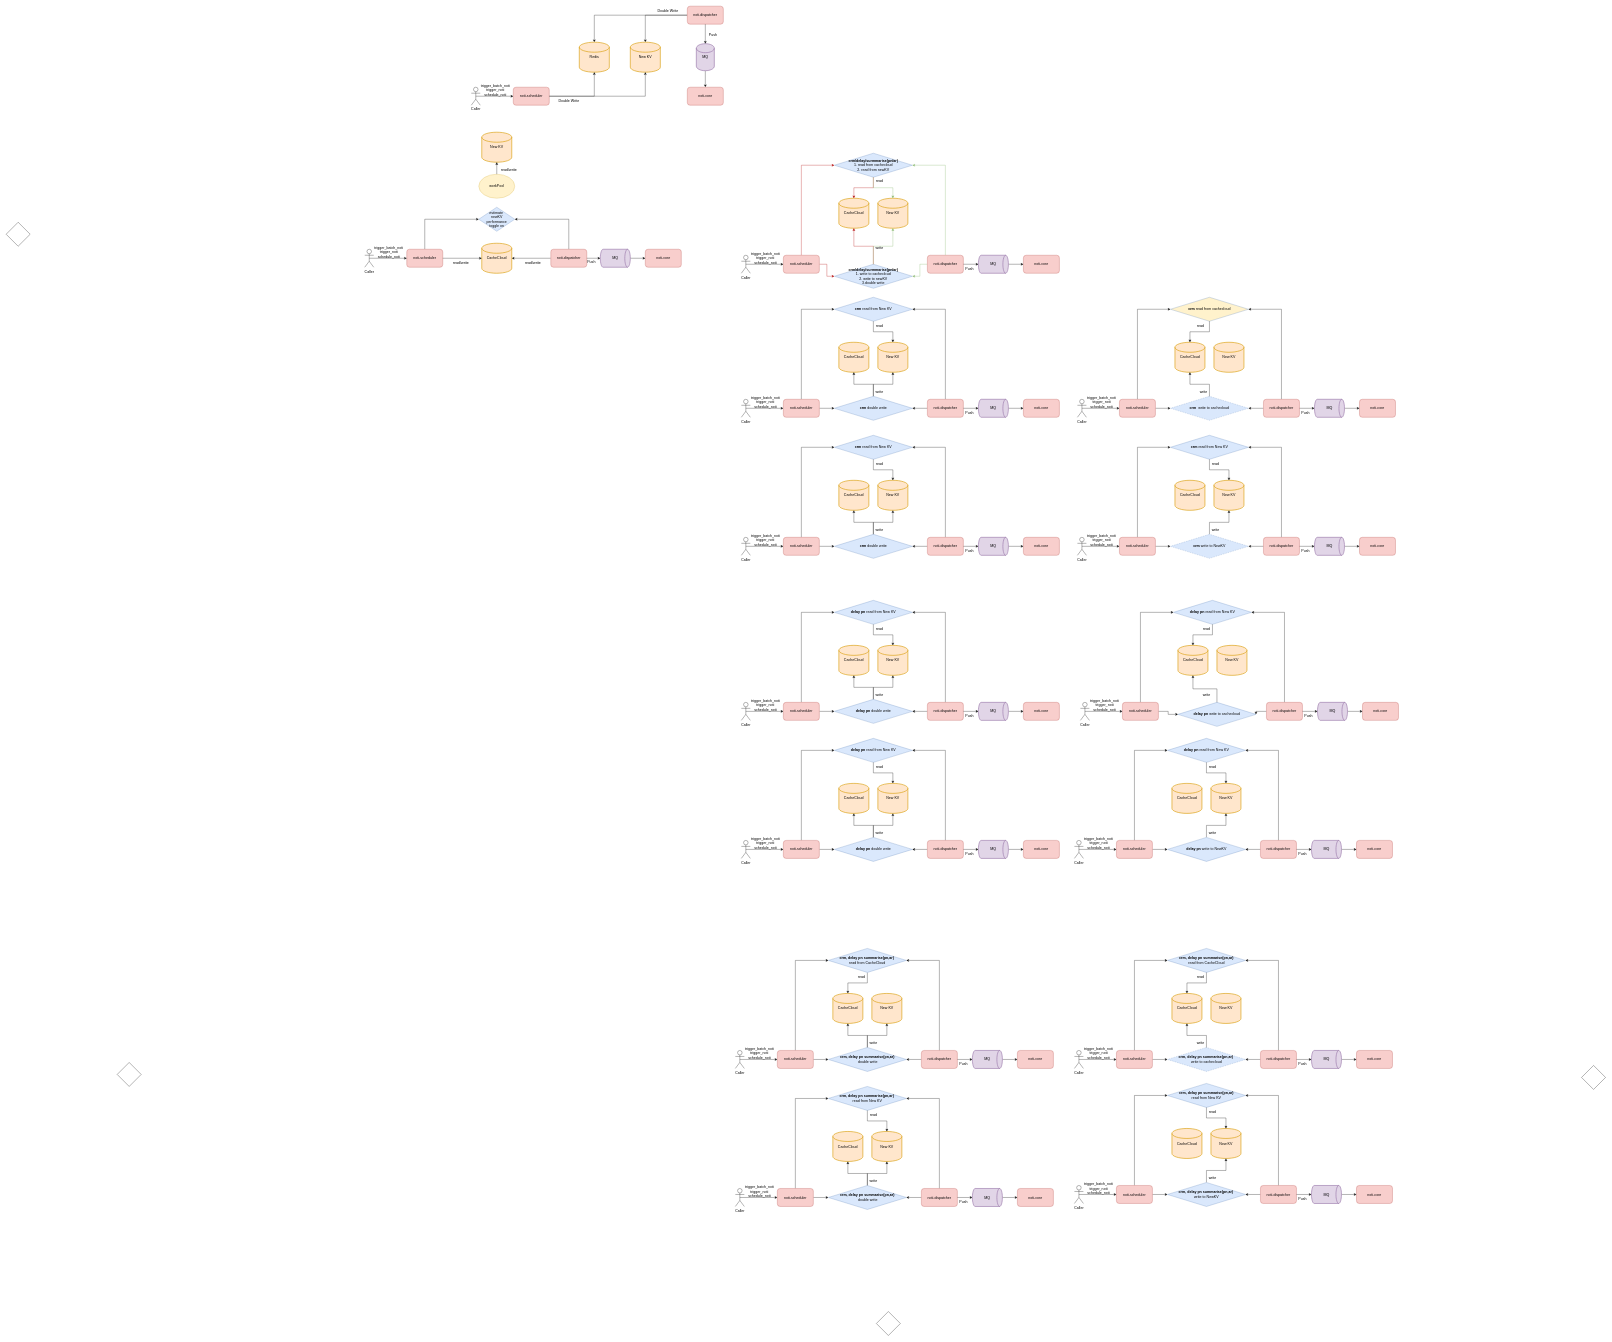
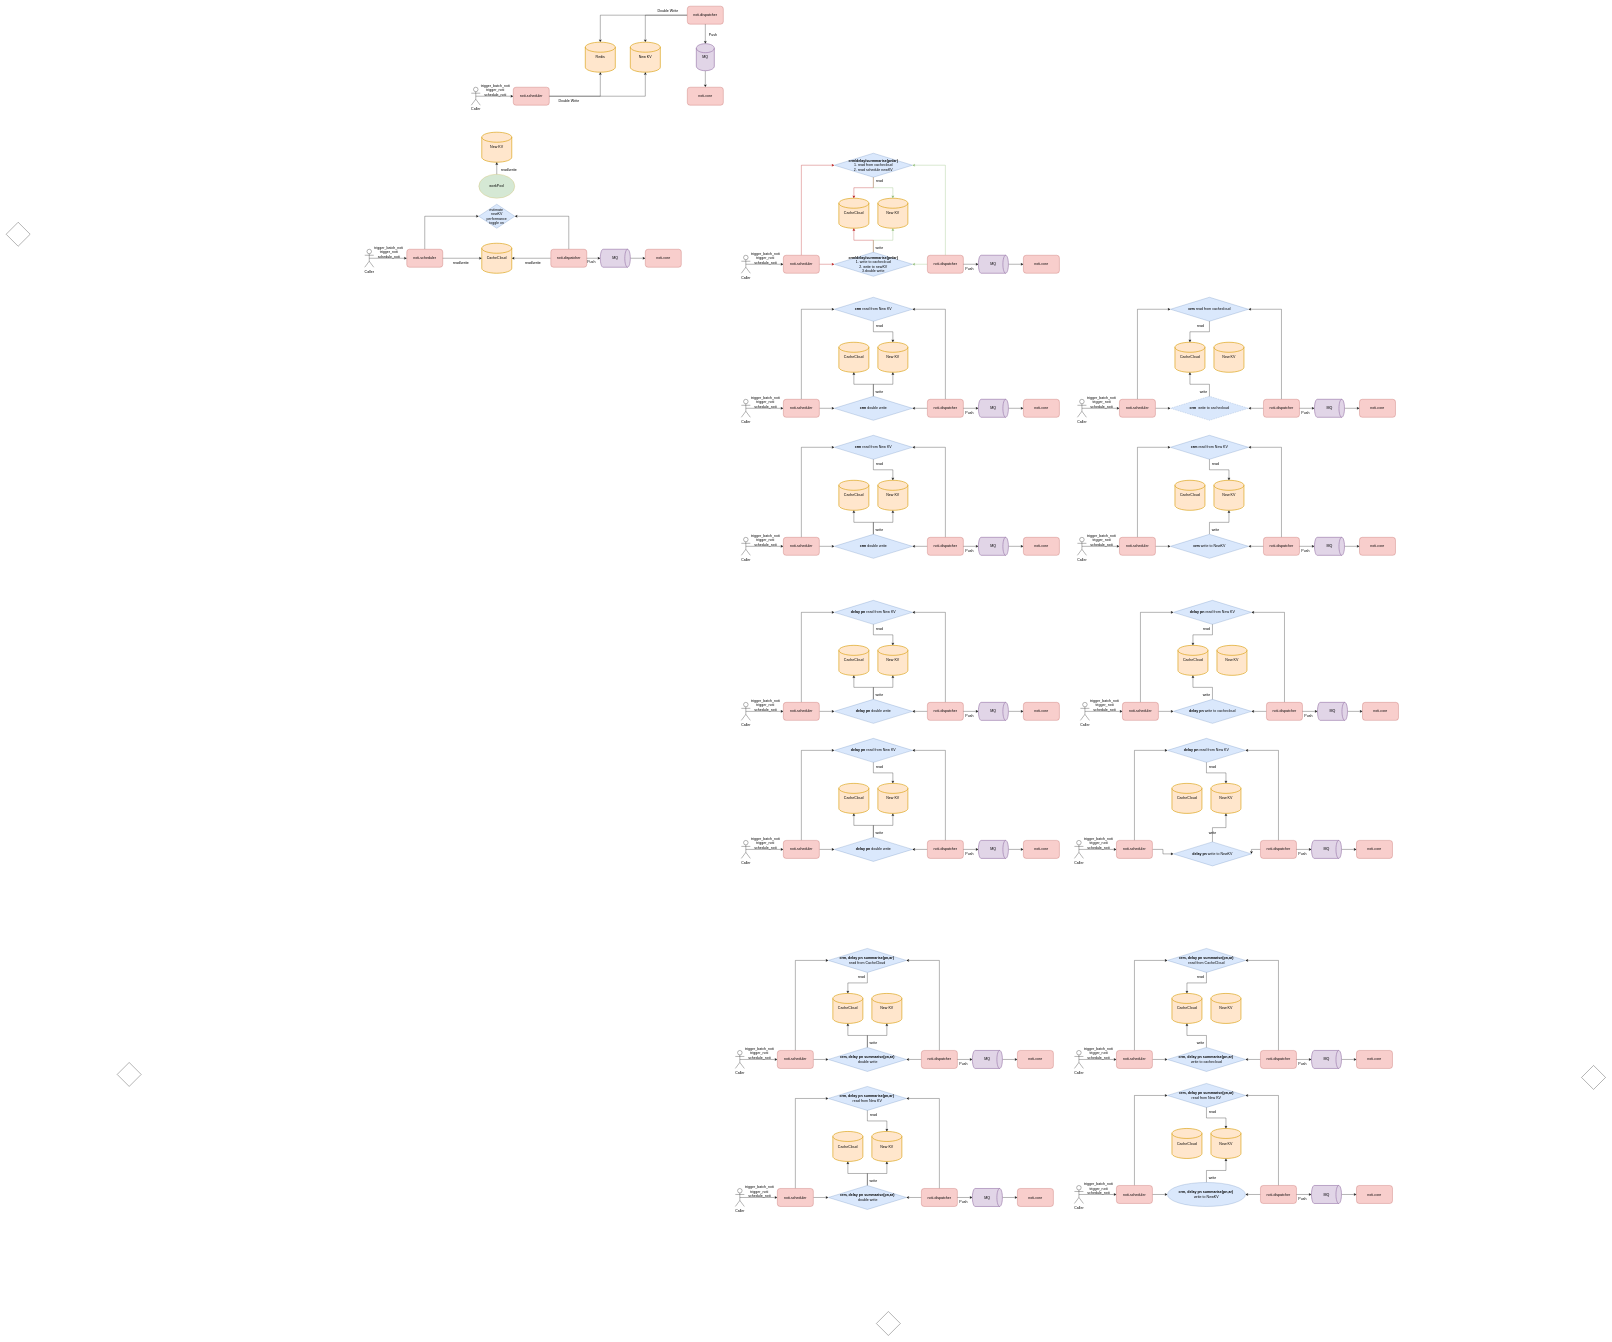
(594, 57) -> (600, 57)
(873, 165) -> (873, 165)
(497, 186) -> (497, 186)
(497, 219) -> (497, 216)
(873, 276) -> (873, 264)
(1209, 309) -> (1209, 309)
(1209, 546) -> (1209, 546)
(1217, 714) -> (1212, 711)
(1206, 849) -> (1212, 854)
(1206, 1059) -> (1206, 1059)
(1206, 1194) -> (1206, 1194)
